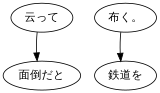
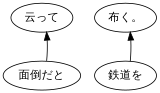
(37, 42) -> (47, 51)
(120, 43) -> (131, 51)
